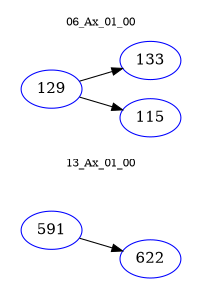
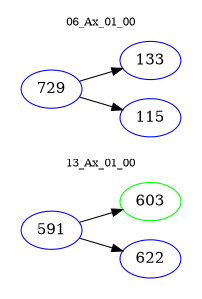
(52, 89) -> (52, 89)
none -> (150, 202)
